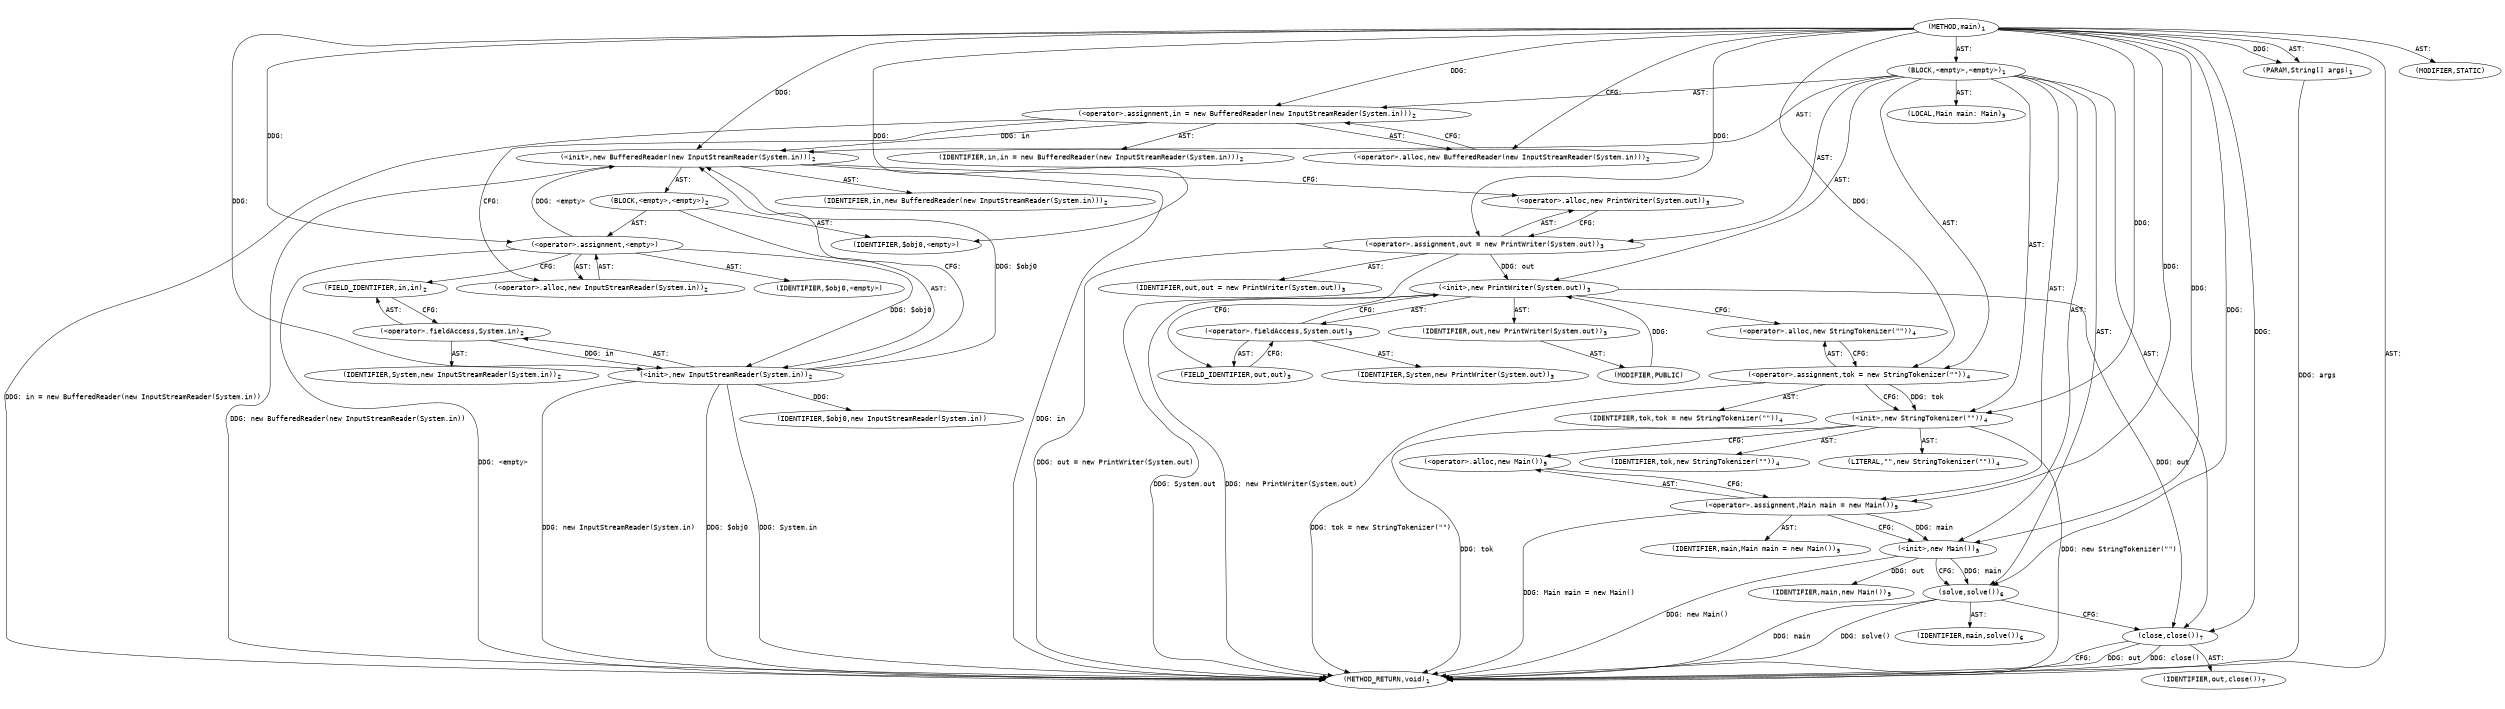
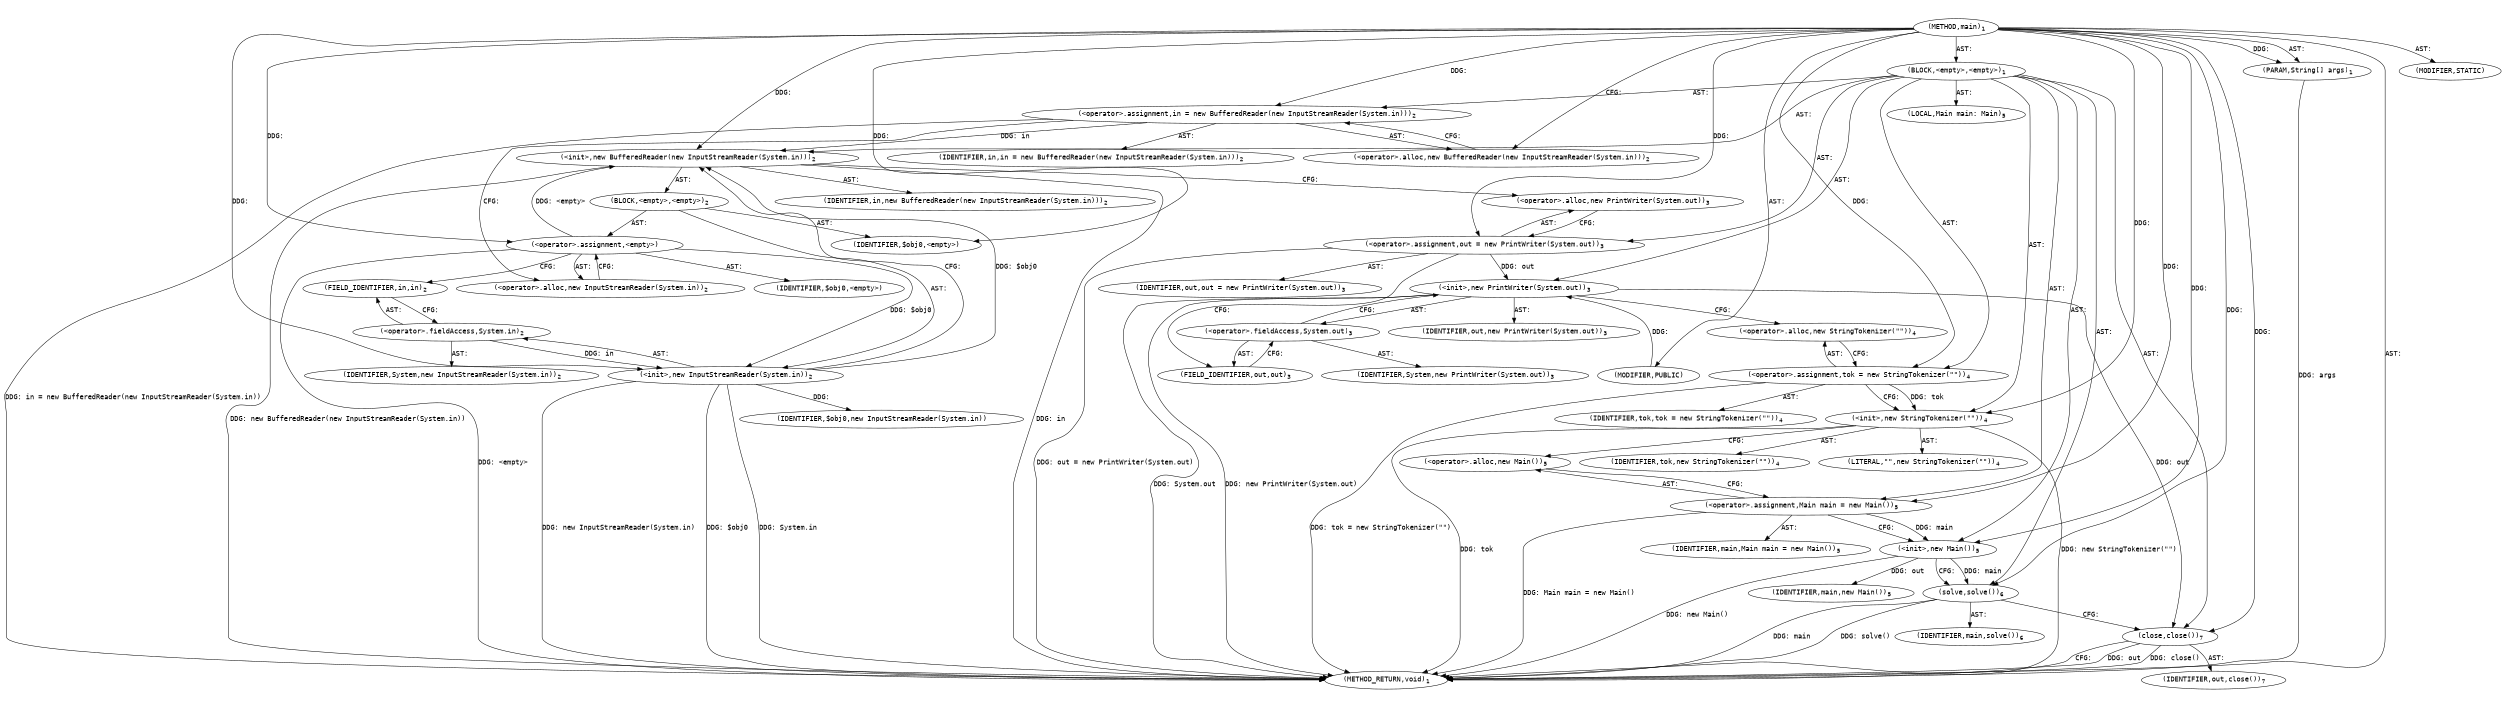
(609, 267) -> (609, 267)
(1580, 354) -> (1765, 173)
